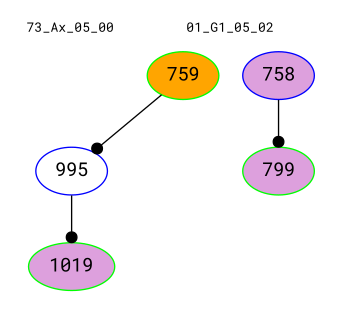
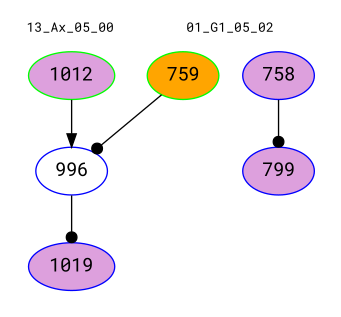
(71, 29) -> (71, 29)
none -> (72, 76)
(72, 171) -> (72, 171)
(279, 171) -> (279, 171)
(72, 267) -> (72, 267)
